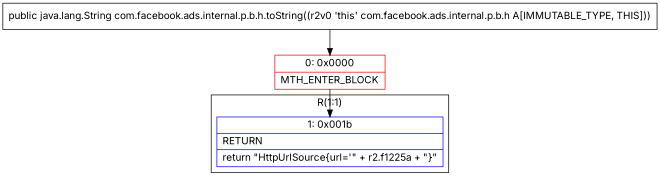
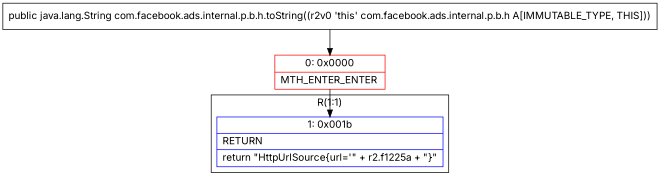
(330, 80) -> (329, 80)
